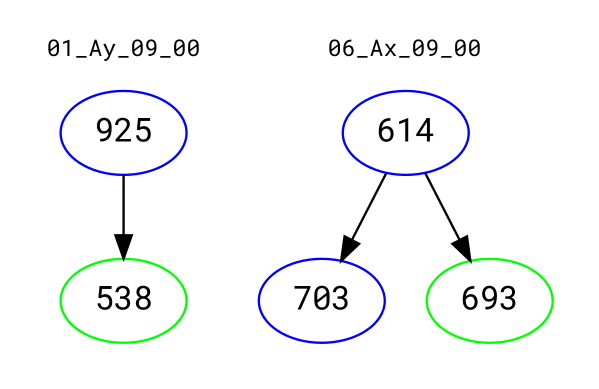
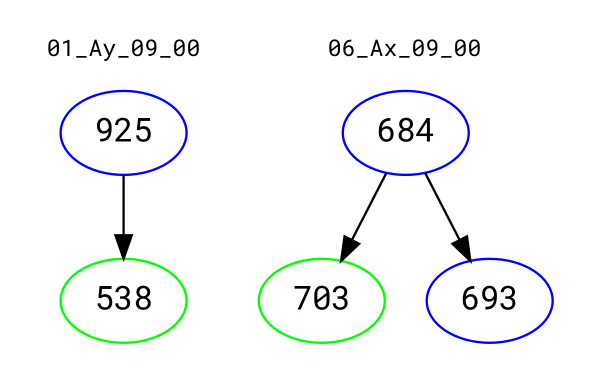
(406, 133) -> (406, 133)
(322, 301) -> (322, 301)
(490, 301) -> (490, 301)
